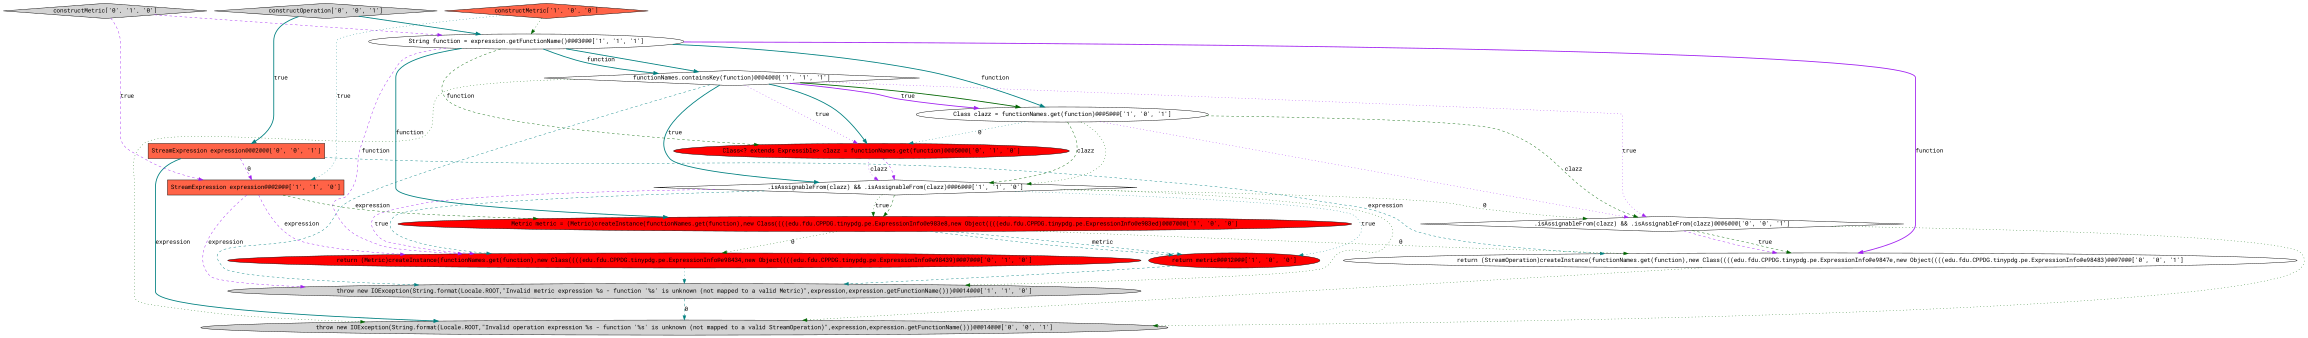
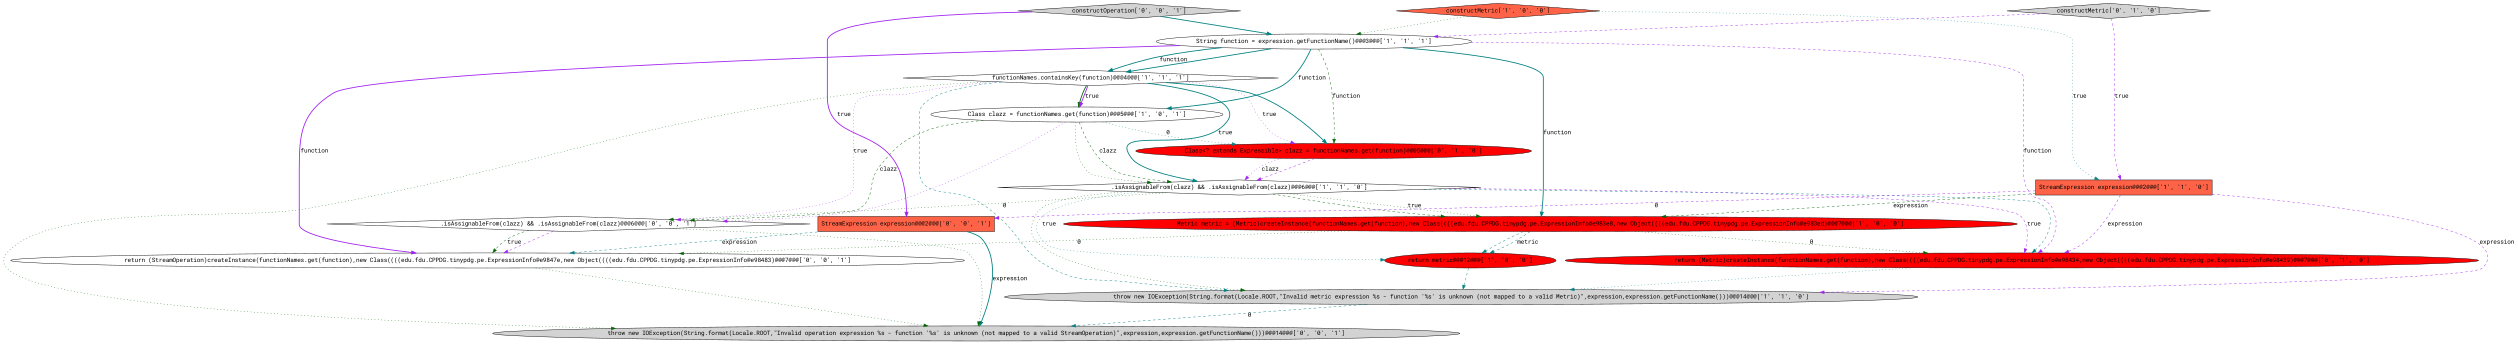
(274, 76) -> (829, 39)
(245, 167) -> (1517, 206)
